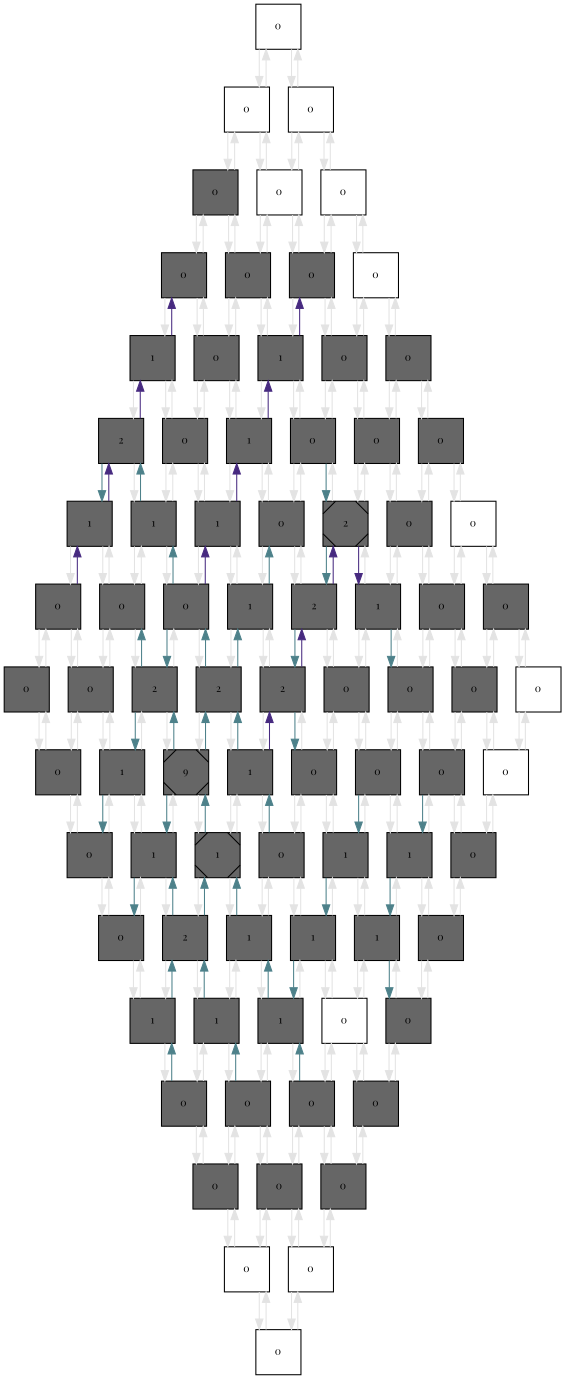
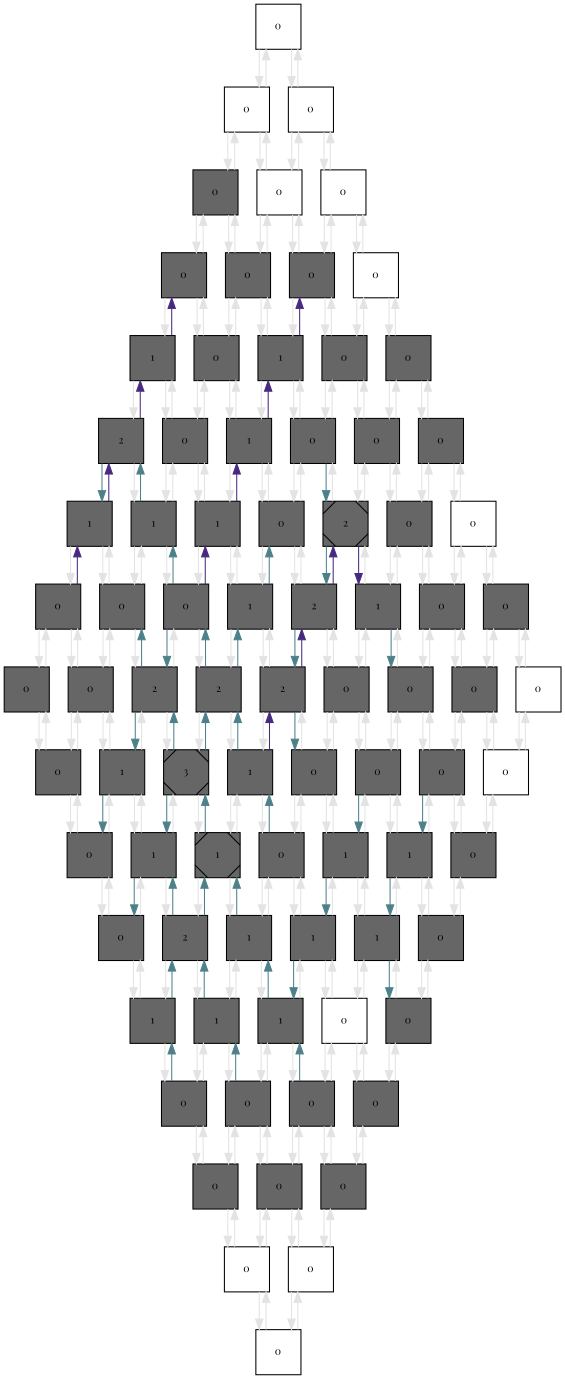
(186, 772) -> (186, 772)
